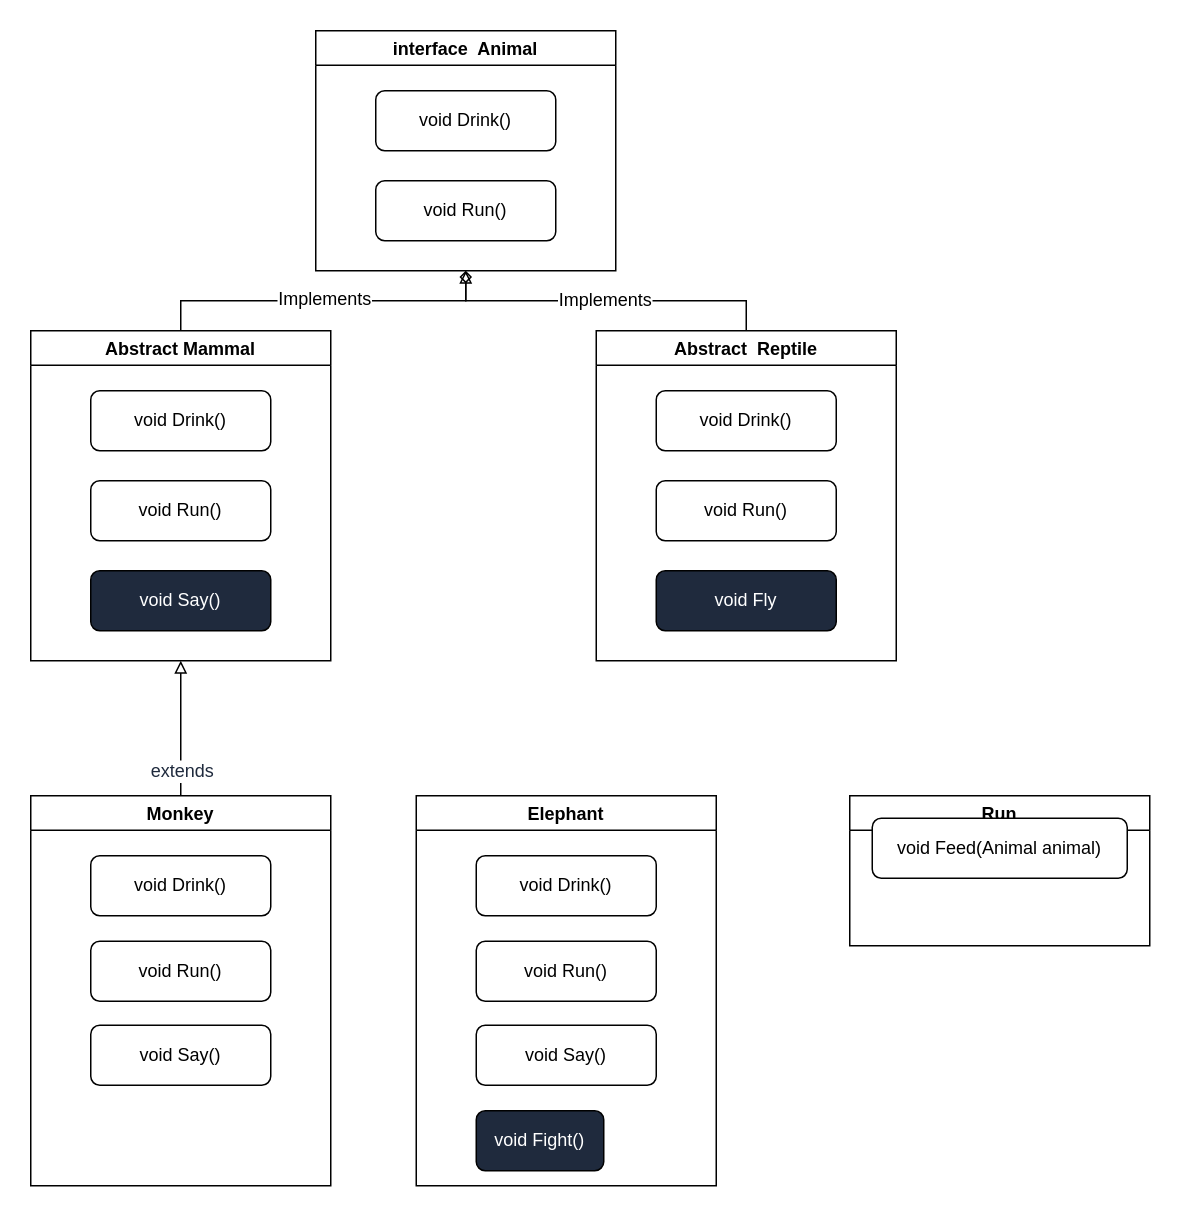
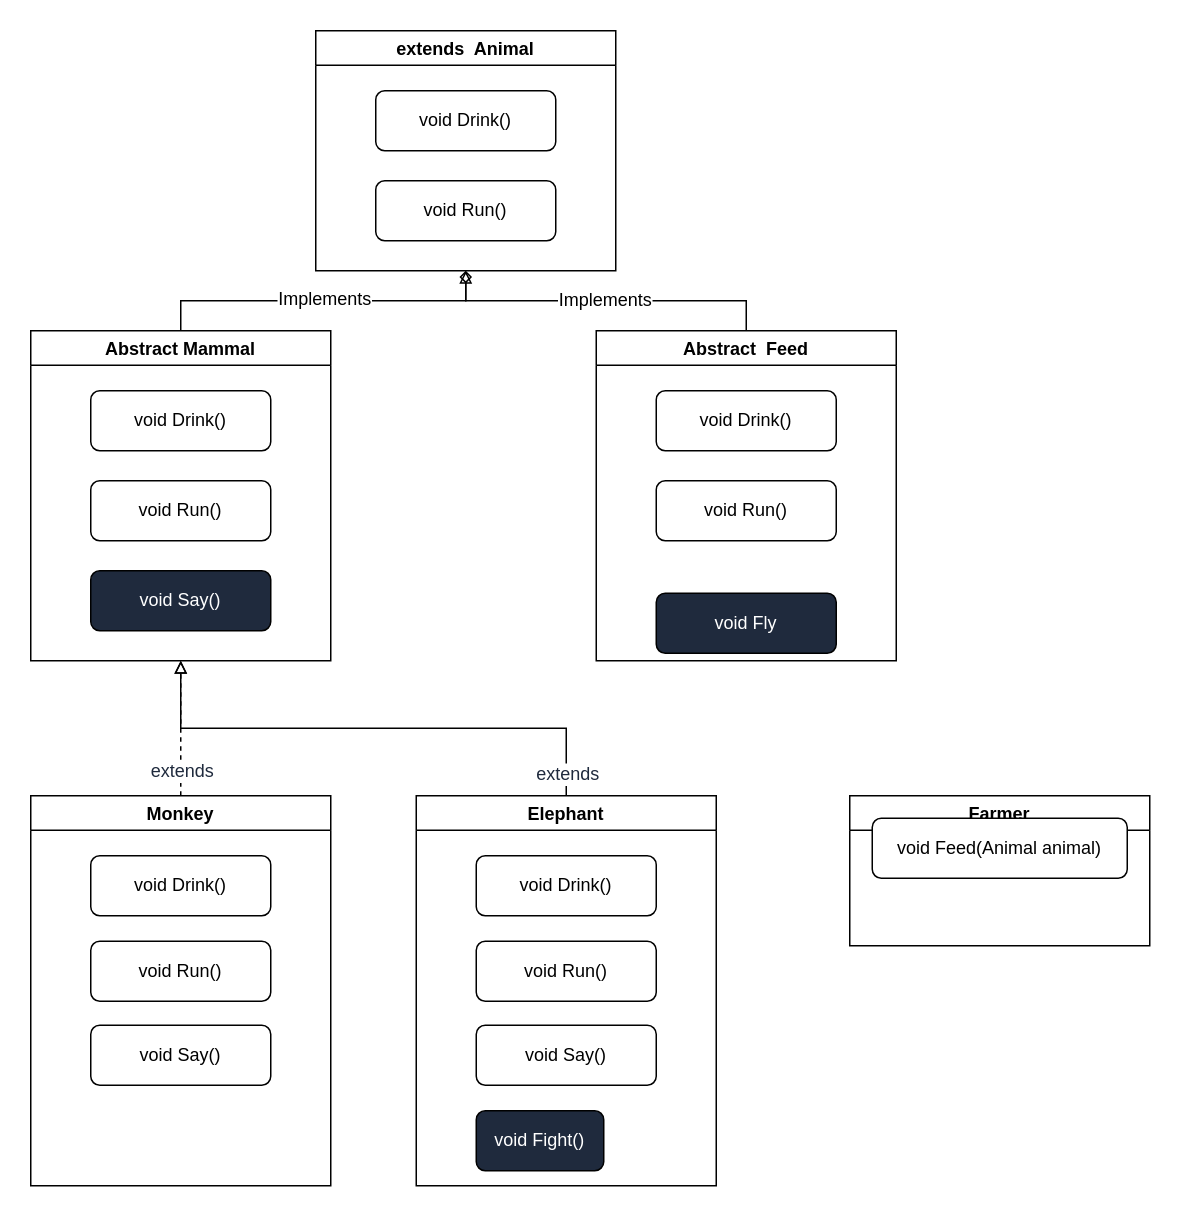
(465, 49) -> (465, 49)
(746, 349) -> (746, 349)
(746, 601) -> (746, 623)
none -> (408, 728)
(181, 743) -> (181, 743)
(999, 814) -> (999, 814)
